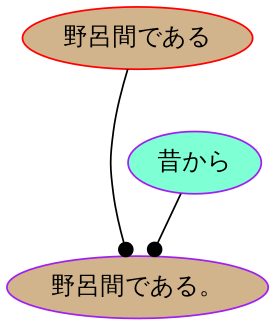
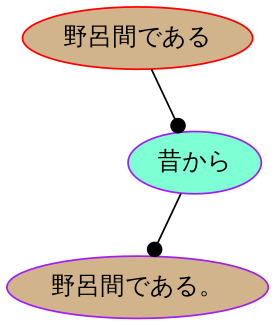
(111, 156) -> (163, 94)
